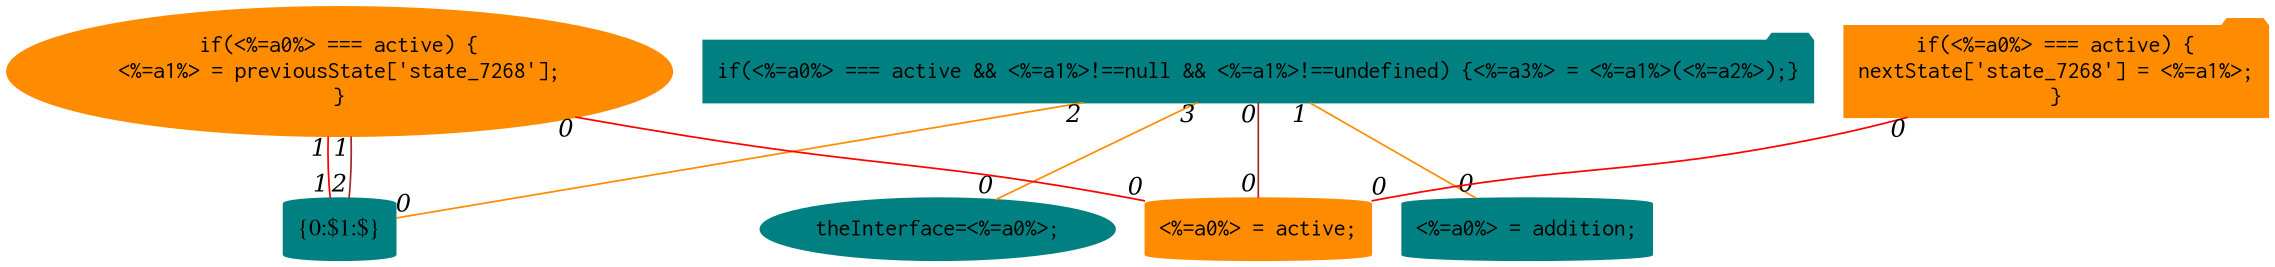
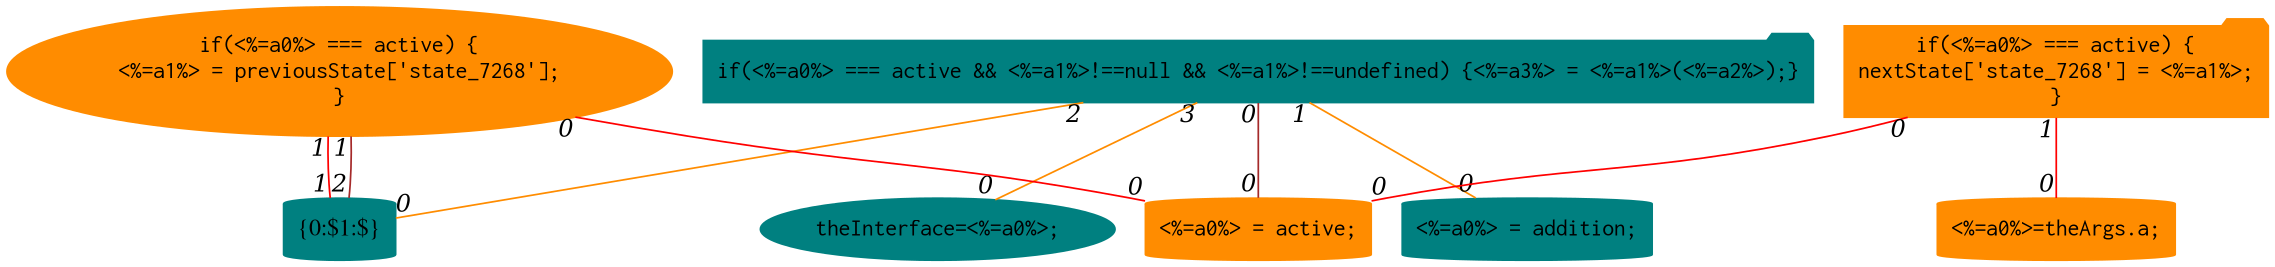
none -> (2056, 229)
